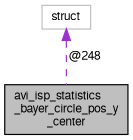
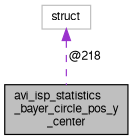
(84, 57) -> (84, 57)
